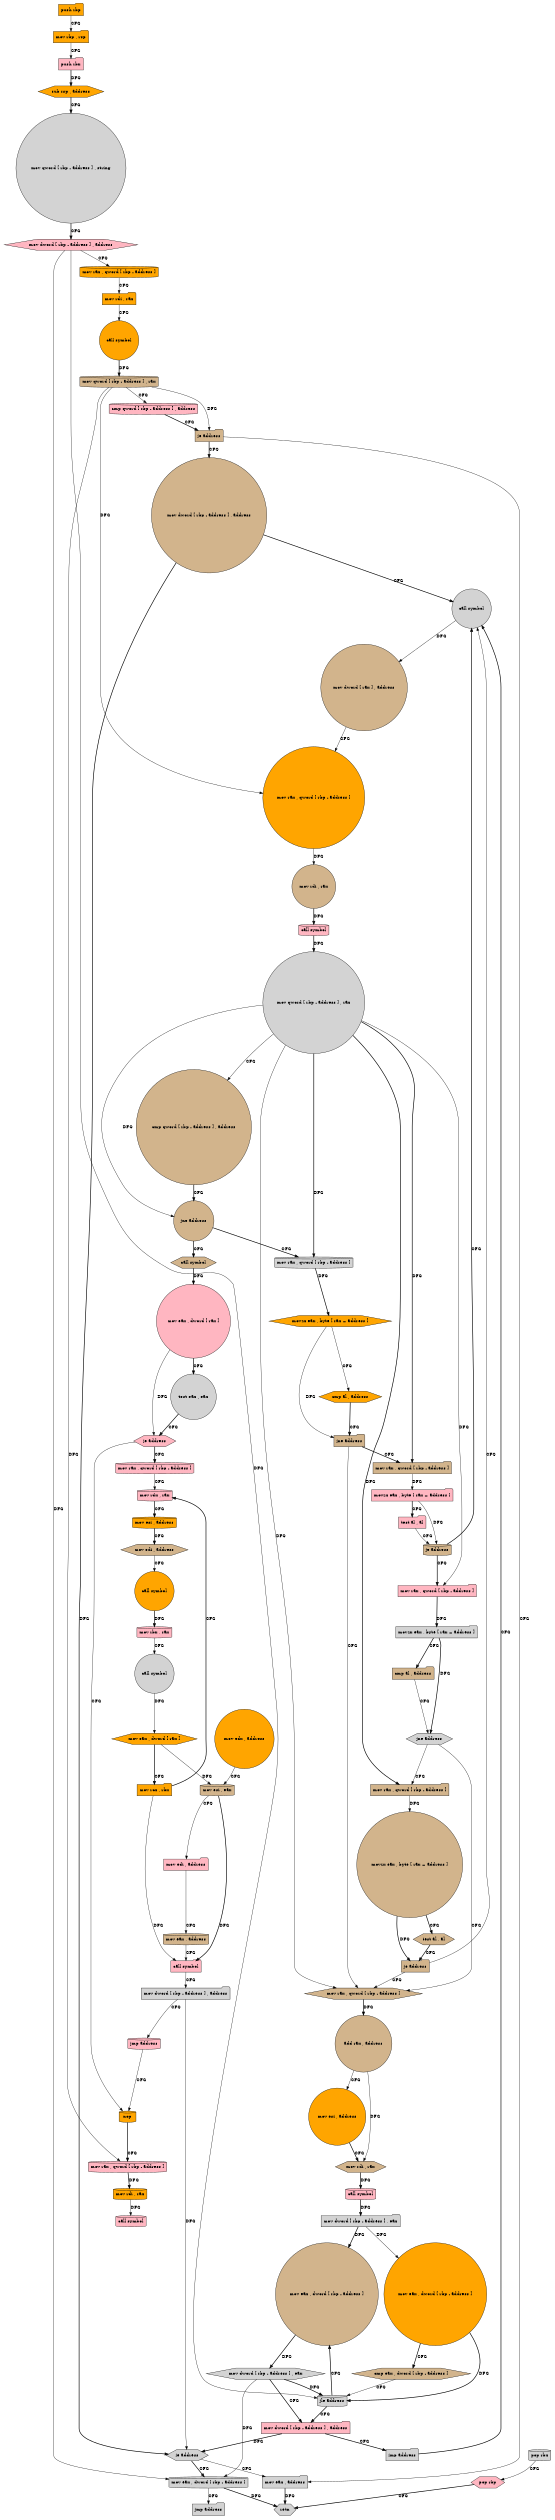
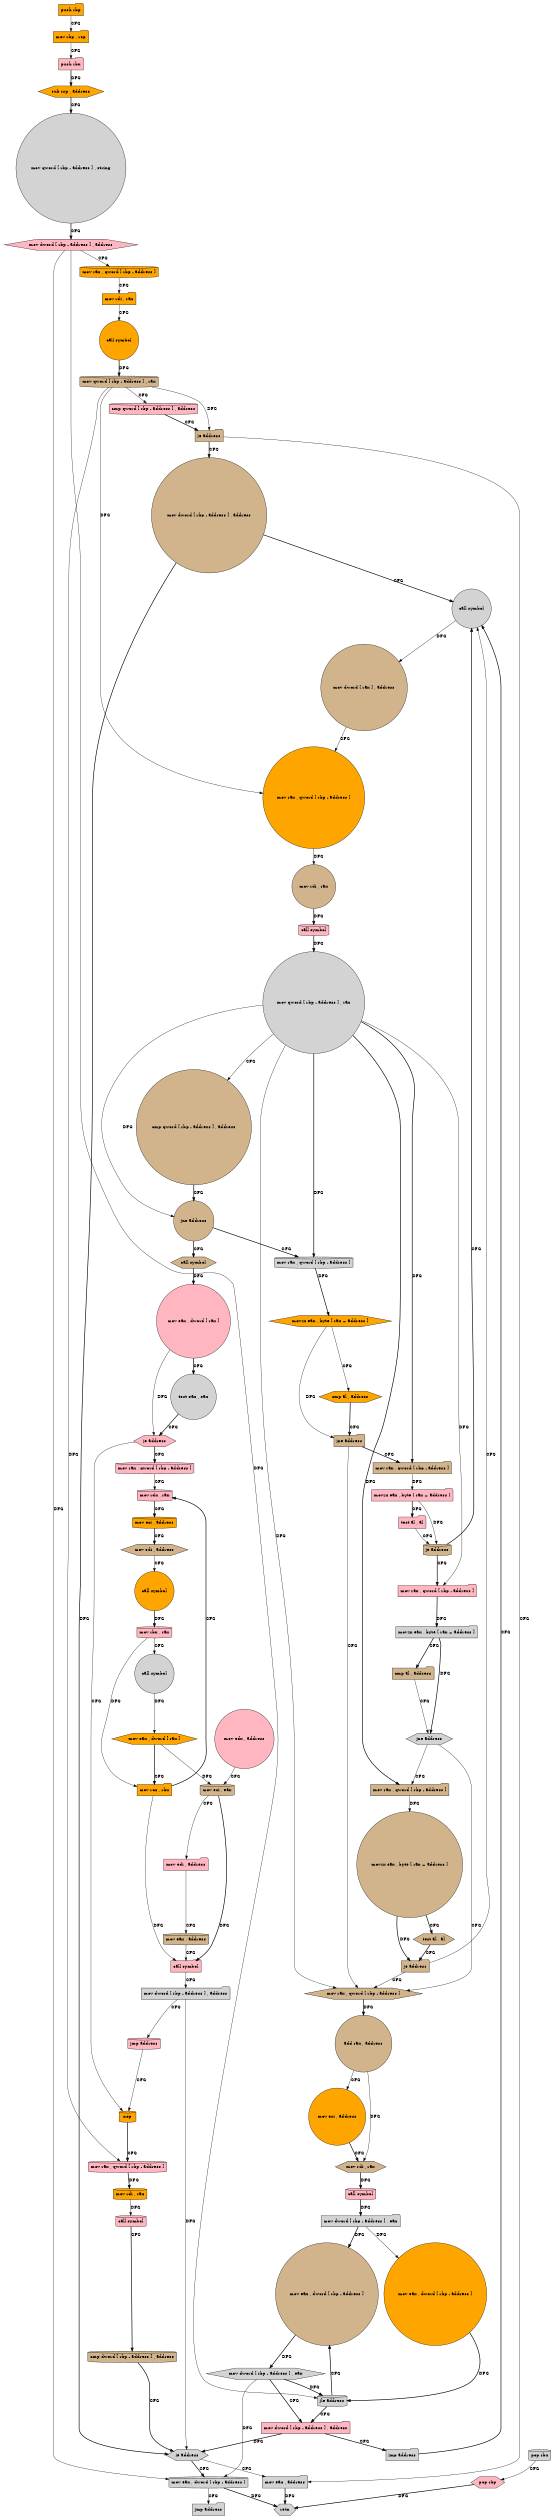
none -> (108, 1714)
(244, 1739) -> (244, 1739)
none -> (132, 2357)
(411, 2374) -> none
(403, 2496) -> (403, 2496)
